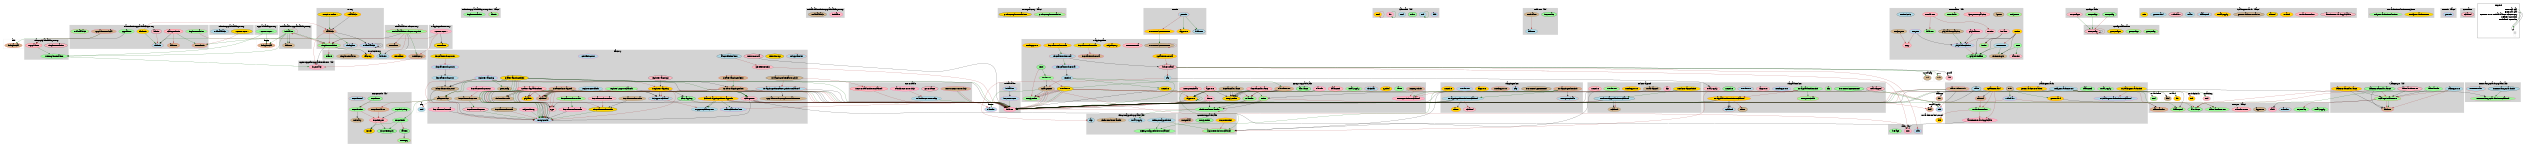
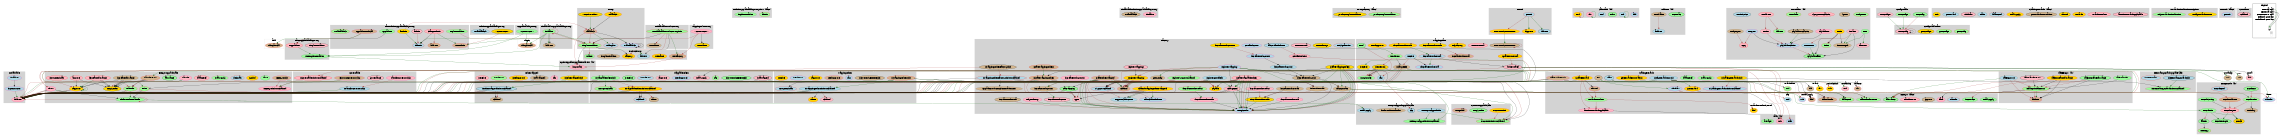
(2499, 14) -> (2265, 14)
(2000, 50) -> (1848, 38)
(1066, 72) -> (1419, 61)
(530, 91) -> (1073, 82)
